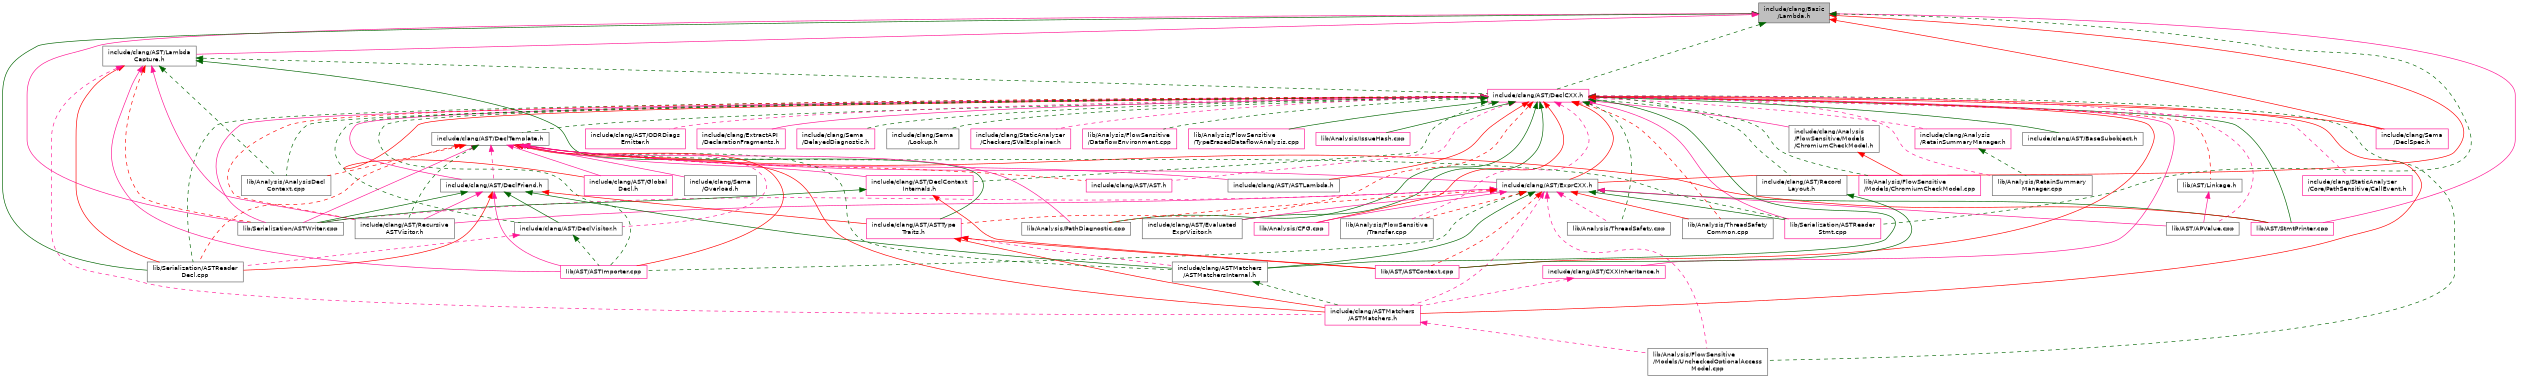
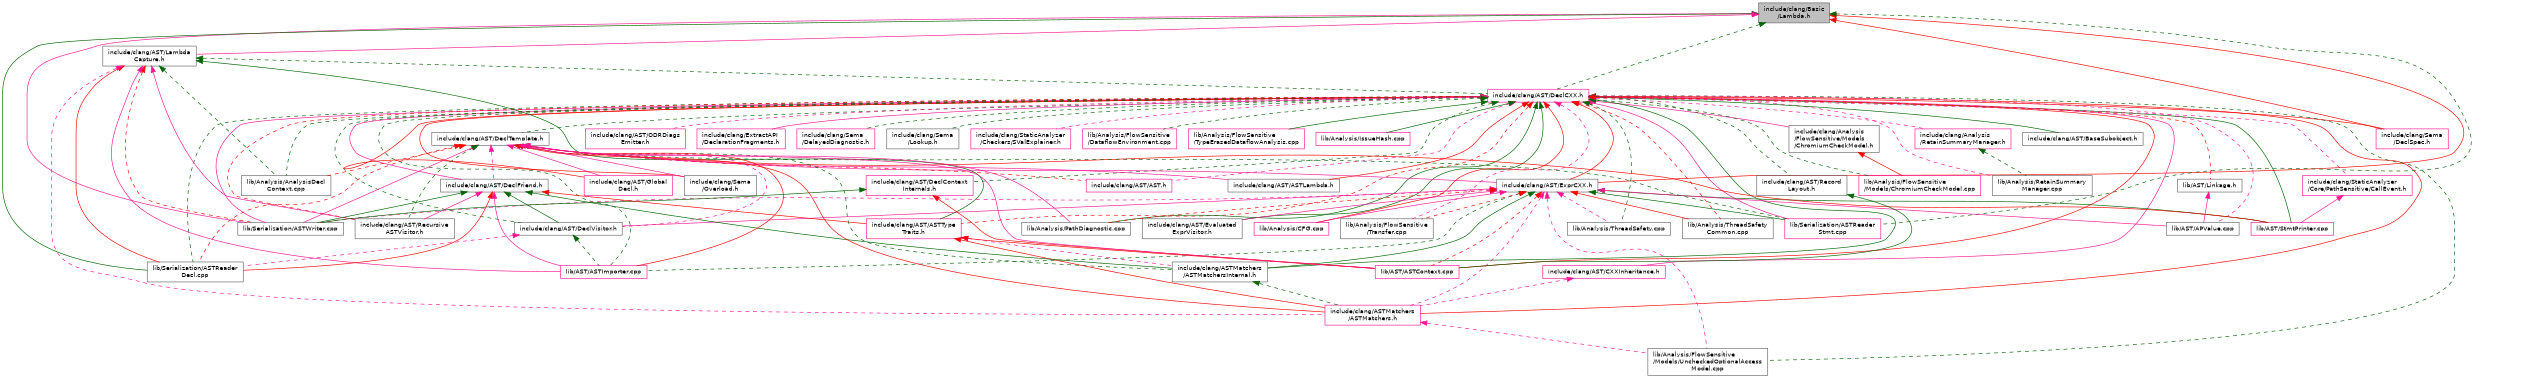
(2313, 37) -> (2319, 211)
none -> (808, 106)
(694, 164) -> (990, 186)
(998, 203) -> (1078, 207)
